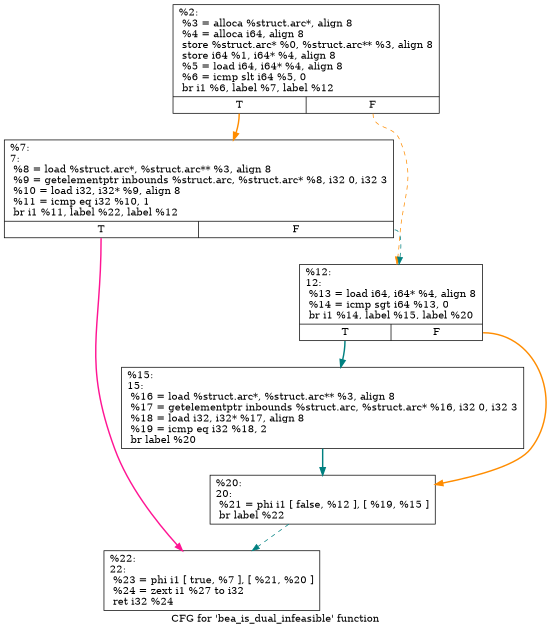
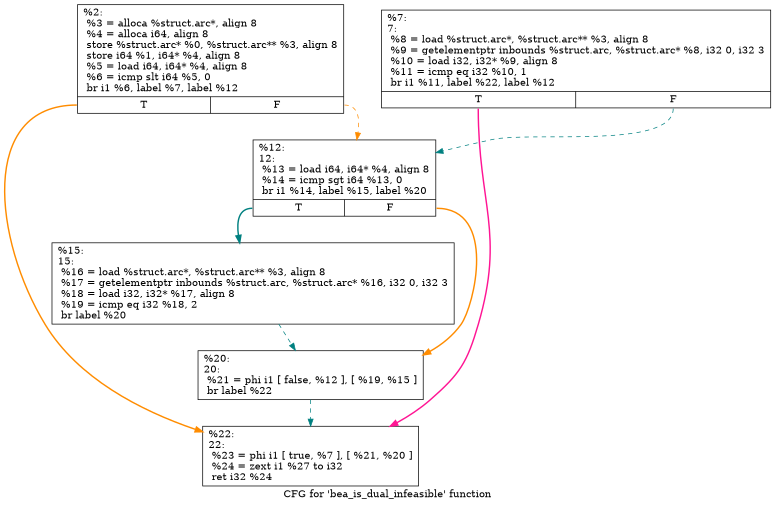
(238, 123) -> (27, 288)
(323, 458) -> (285, 334)
